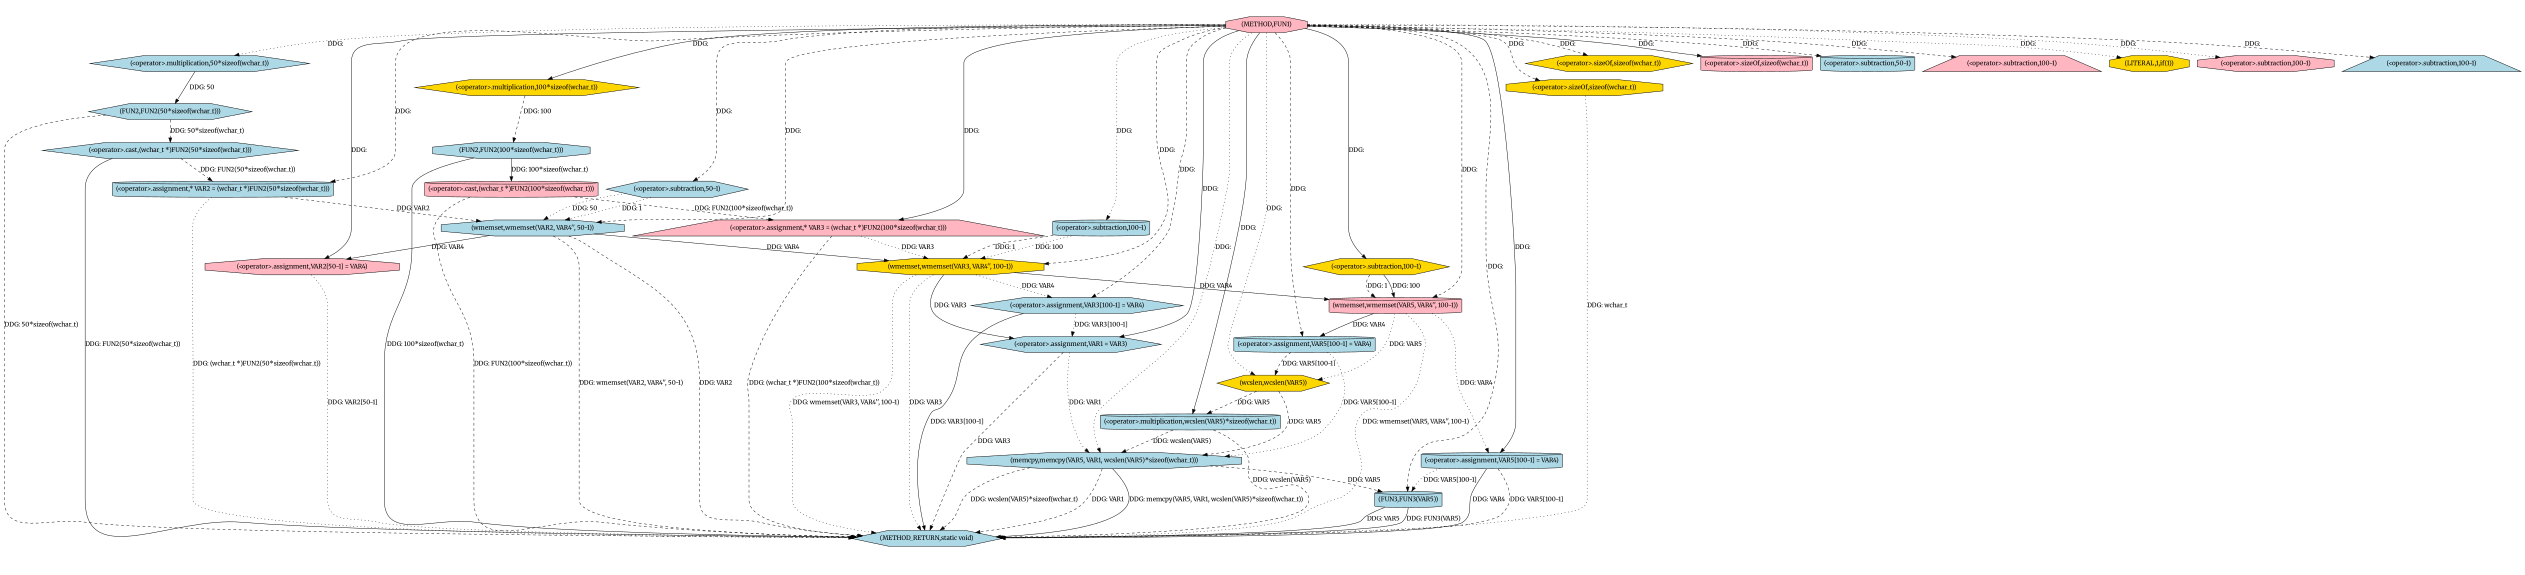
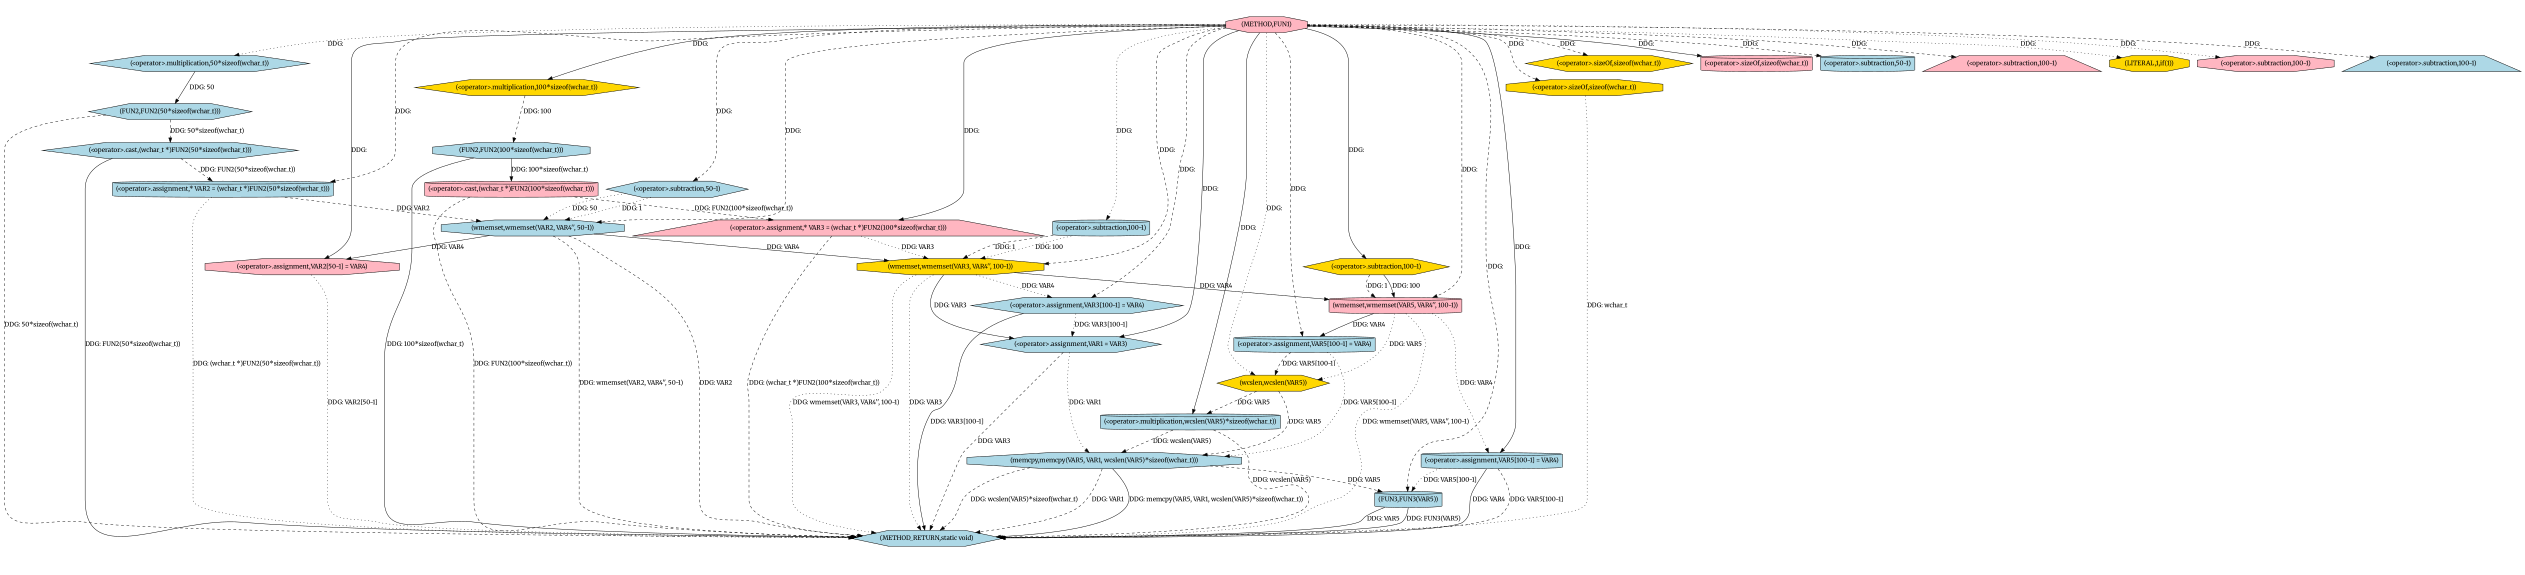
(1212, 258) -> none
